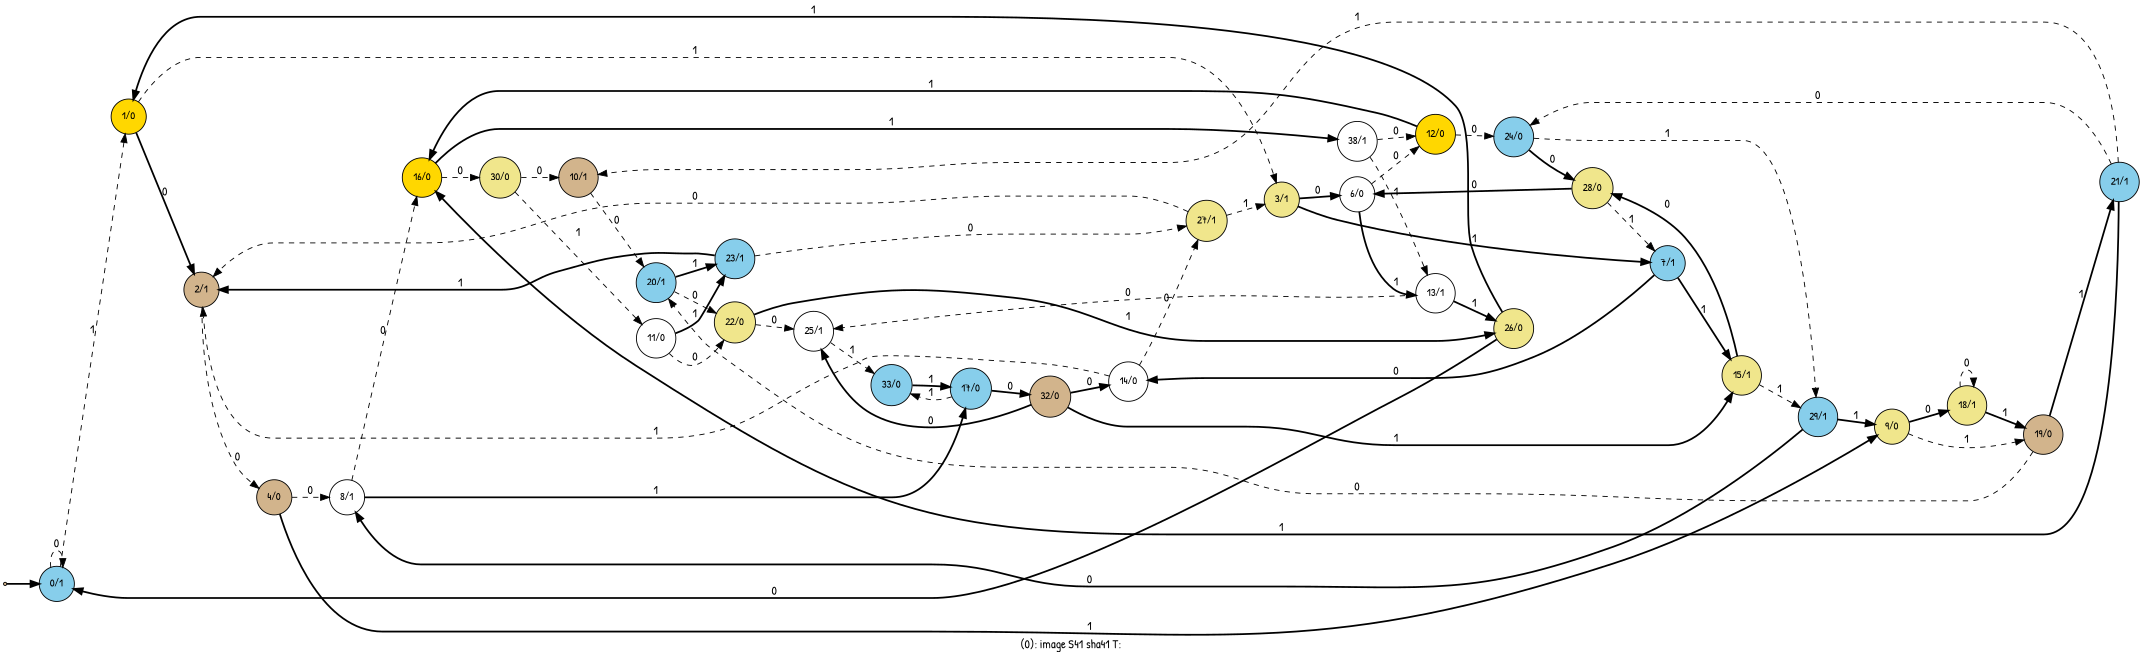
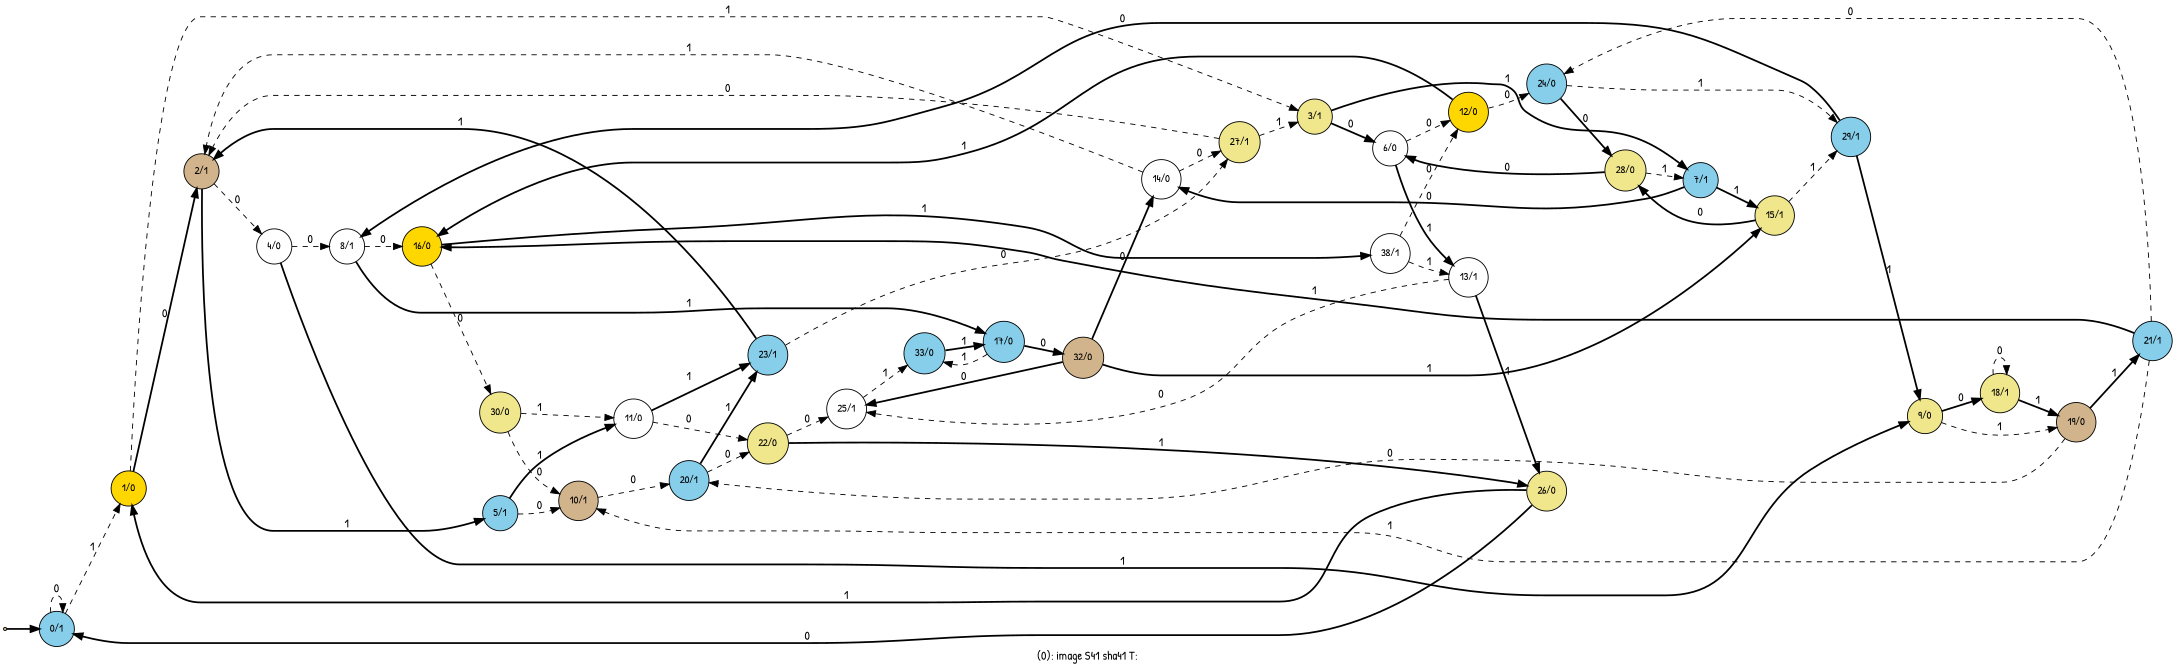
(274, 497) -> (274, 246)
none -> (500, 513)
